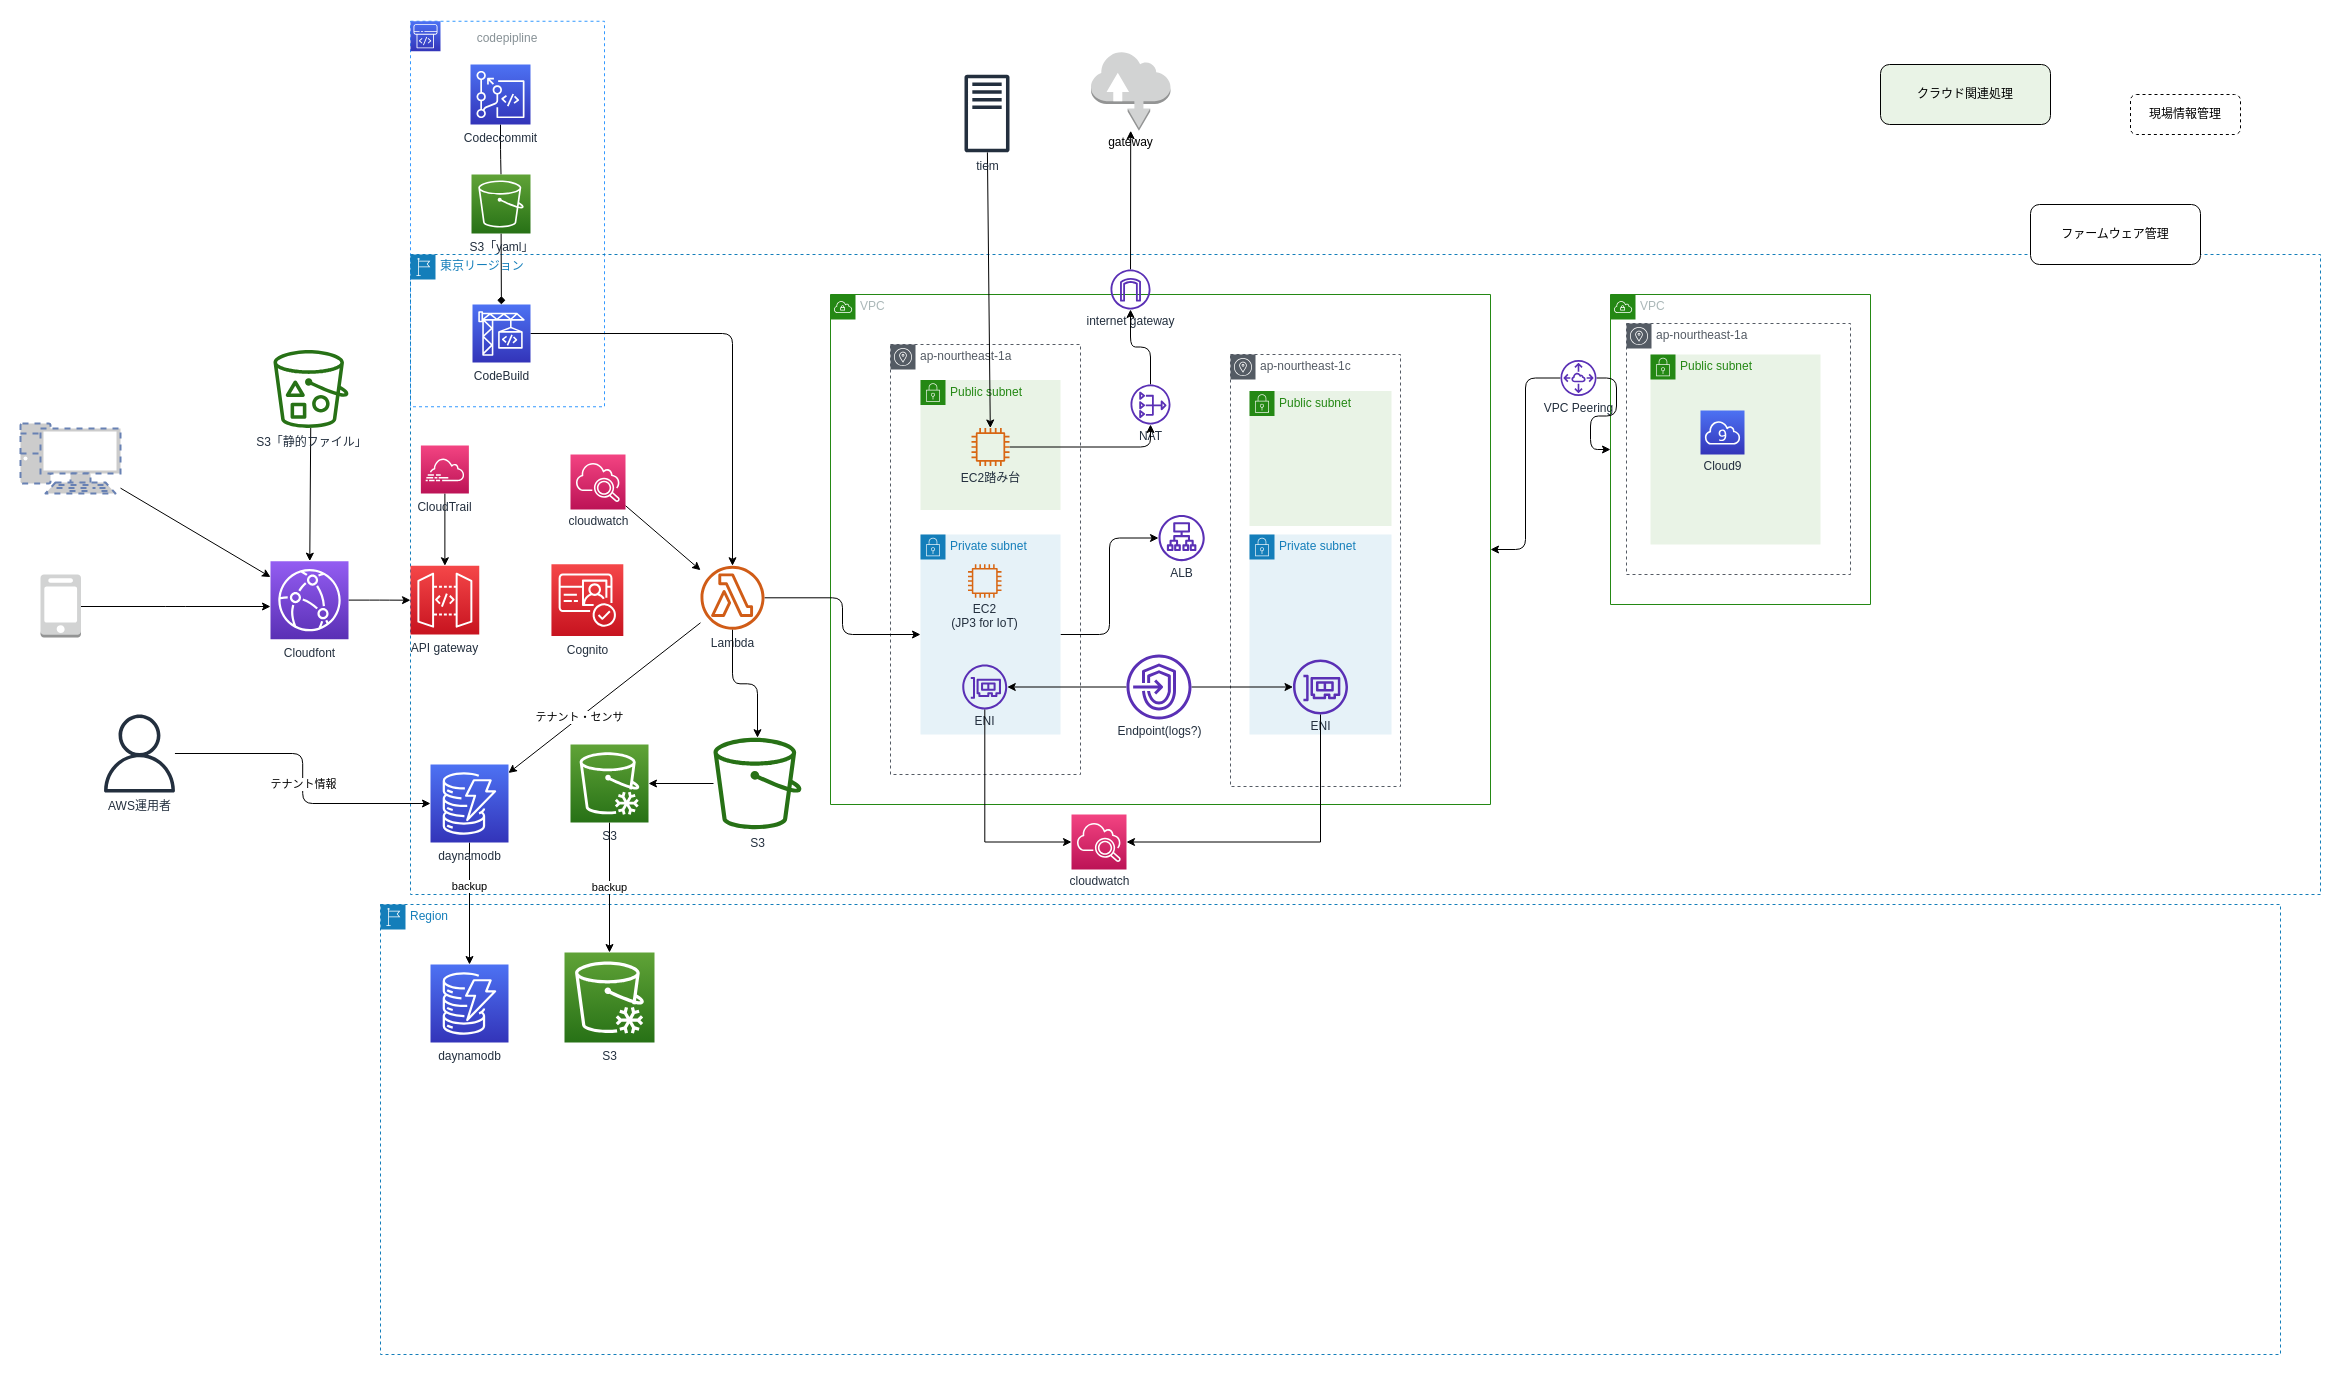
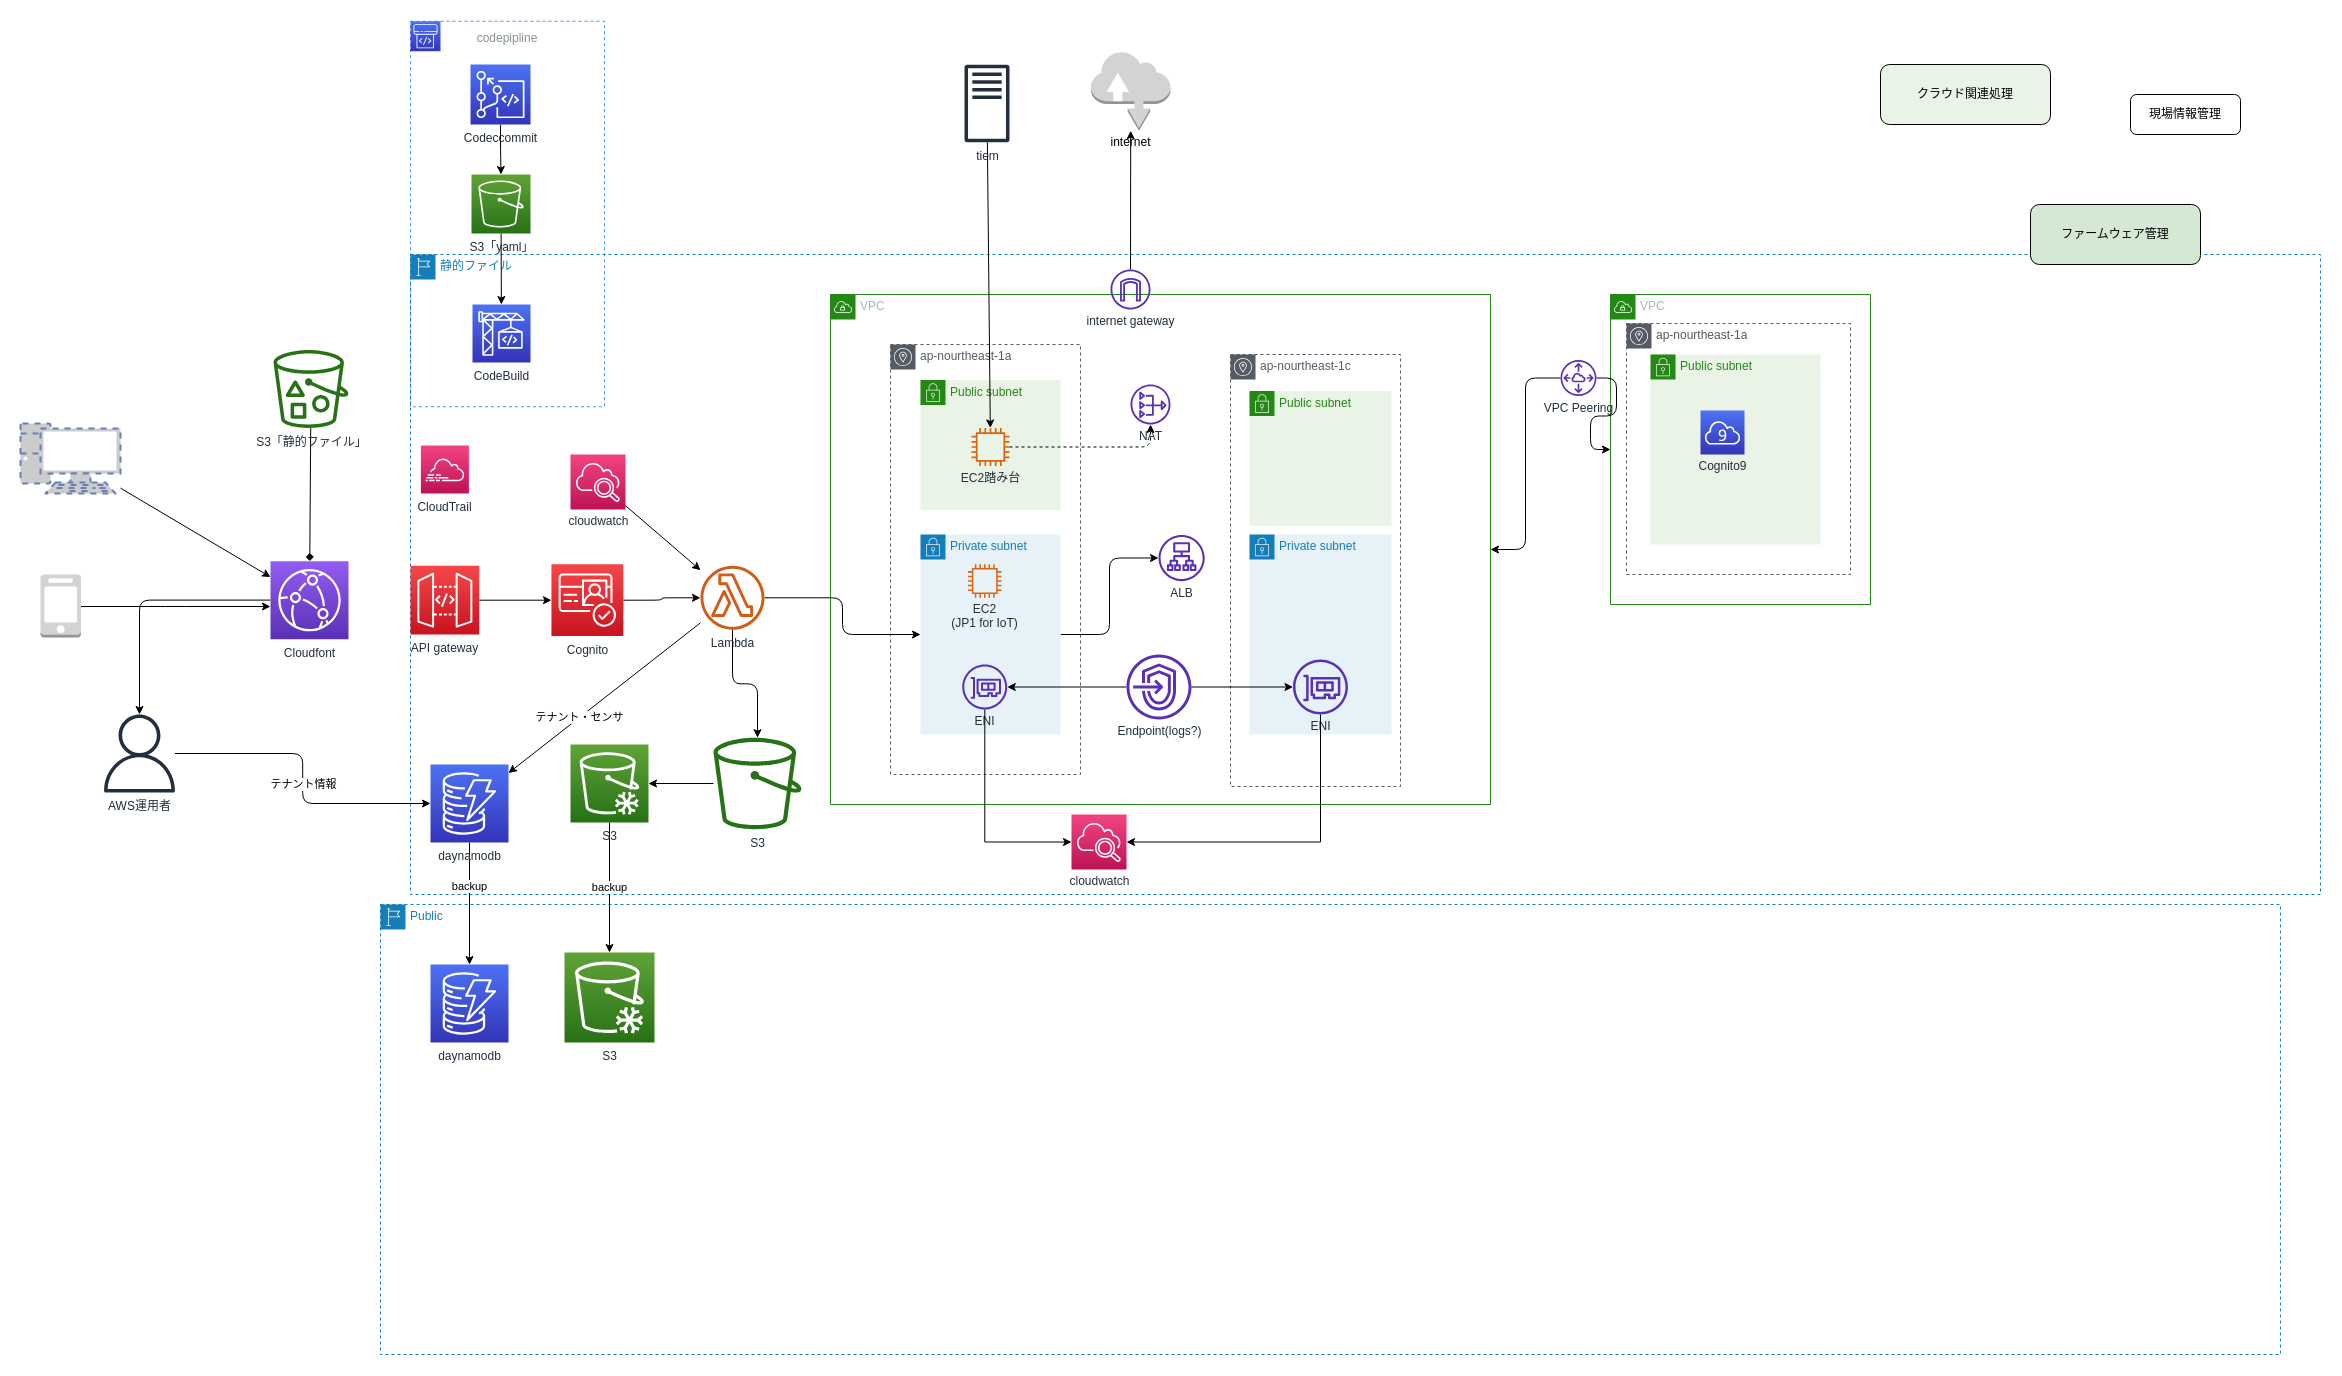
(987, 114) -> (987, 104)
(2186, 115) -> (2186, 115)
(1131, 143) -> (1131, 143)
(501, 168) -> (501, 166)
(2116, 235) -> (2116, 235)
(483, 267) -> (477, 267)
(501, 296) -> (501, 296)
(1142, 347) -> none
(733, 350) -> none
(1084, 447) -> (1084, 447)
(1723, 467) -> (1723, 467)
(445, 526) -> none
(1182, 538) -> (1182, 558)
(310, 553) -> (310, 552)
(376, 600) -> (157, 600)
none -> (511, 600)
none -> (661, 600)
(985, 617) -> (985, 617)
(429, 917) -> (428, 917)
